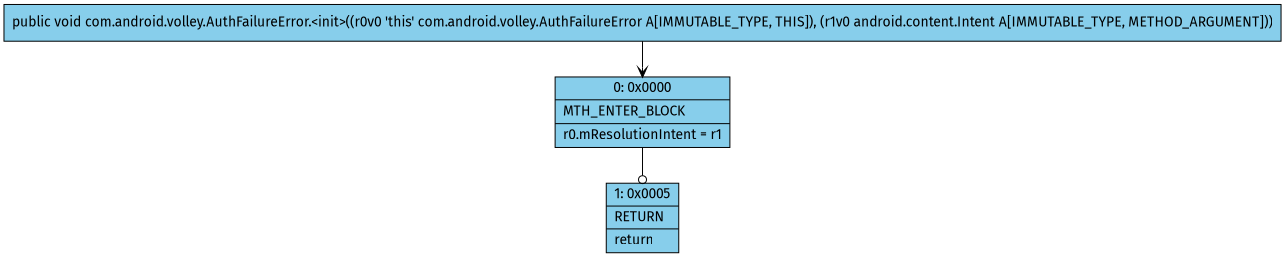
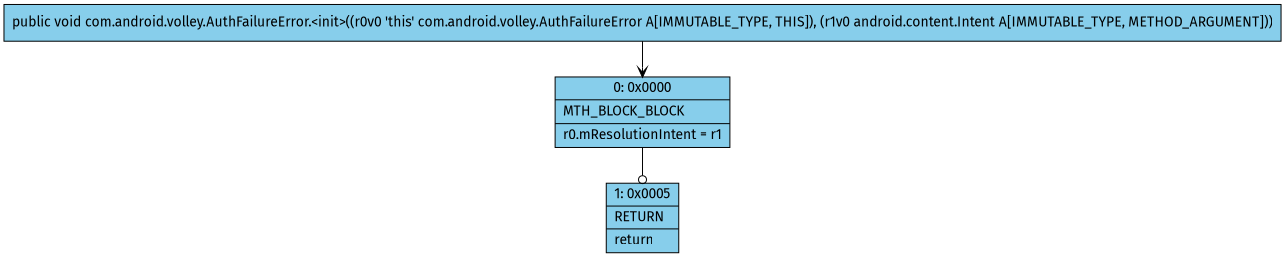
(625, 111) -> (624, 111)
